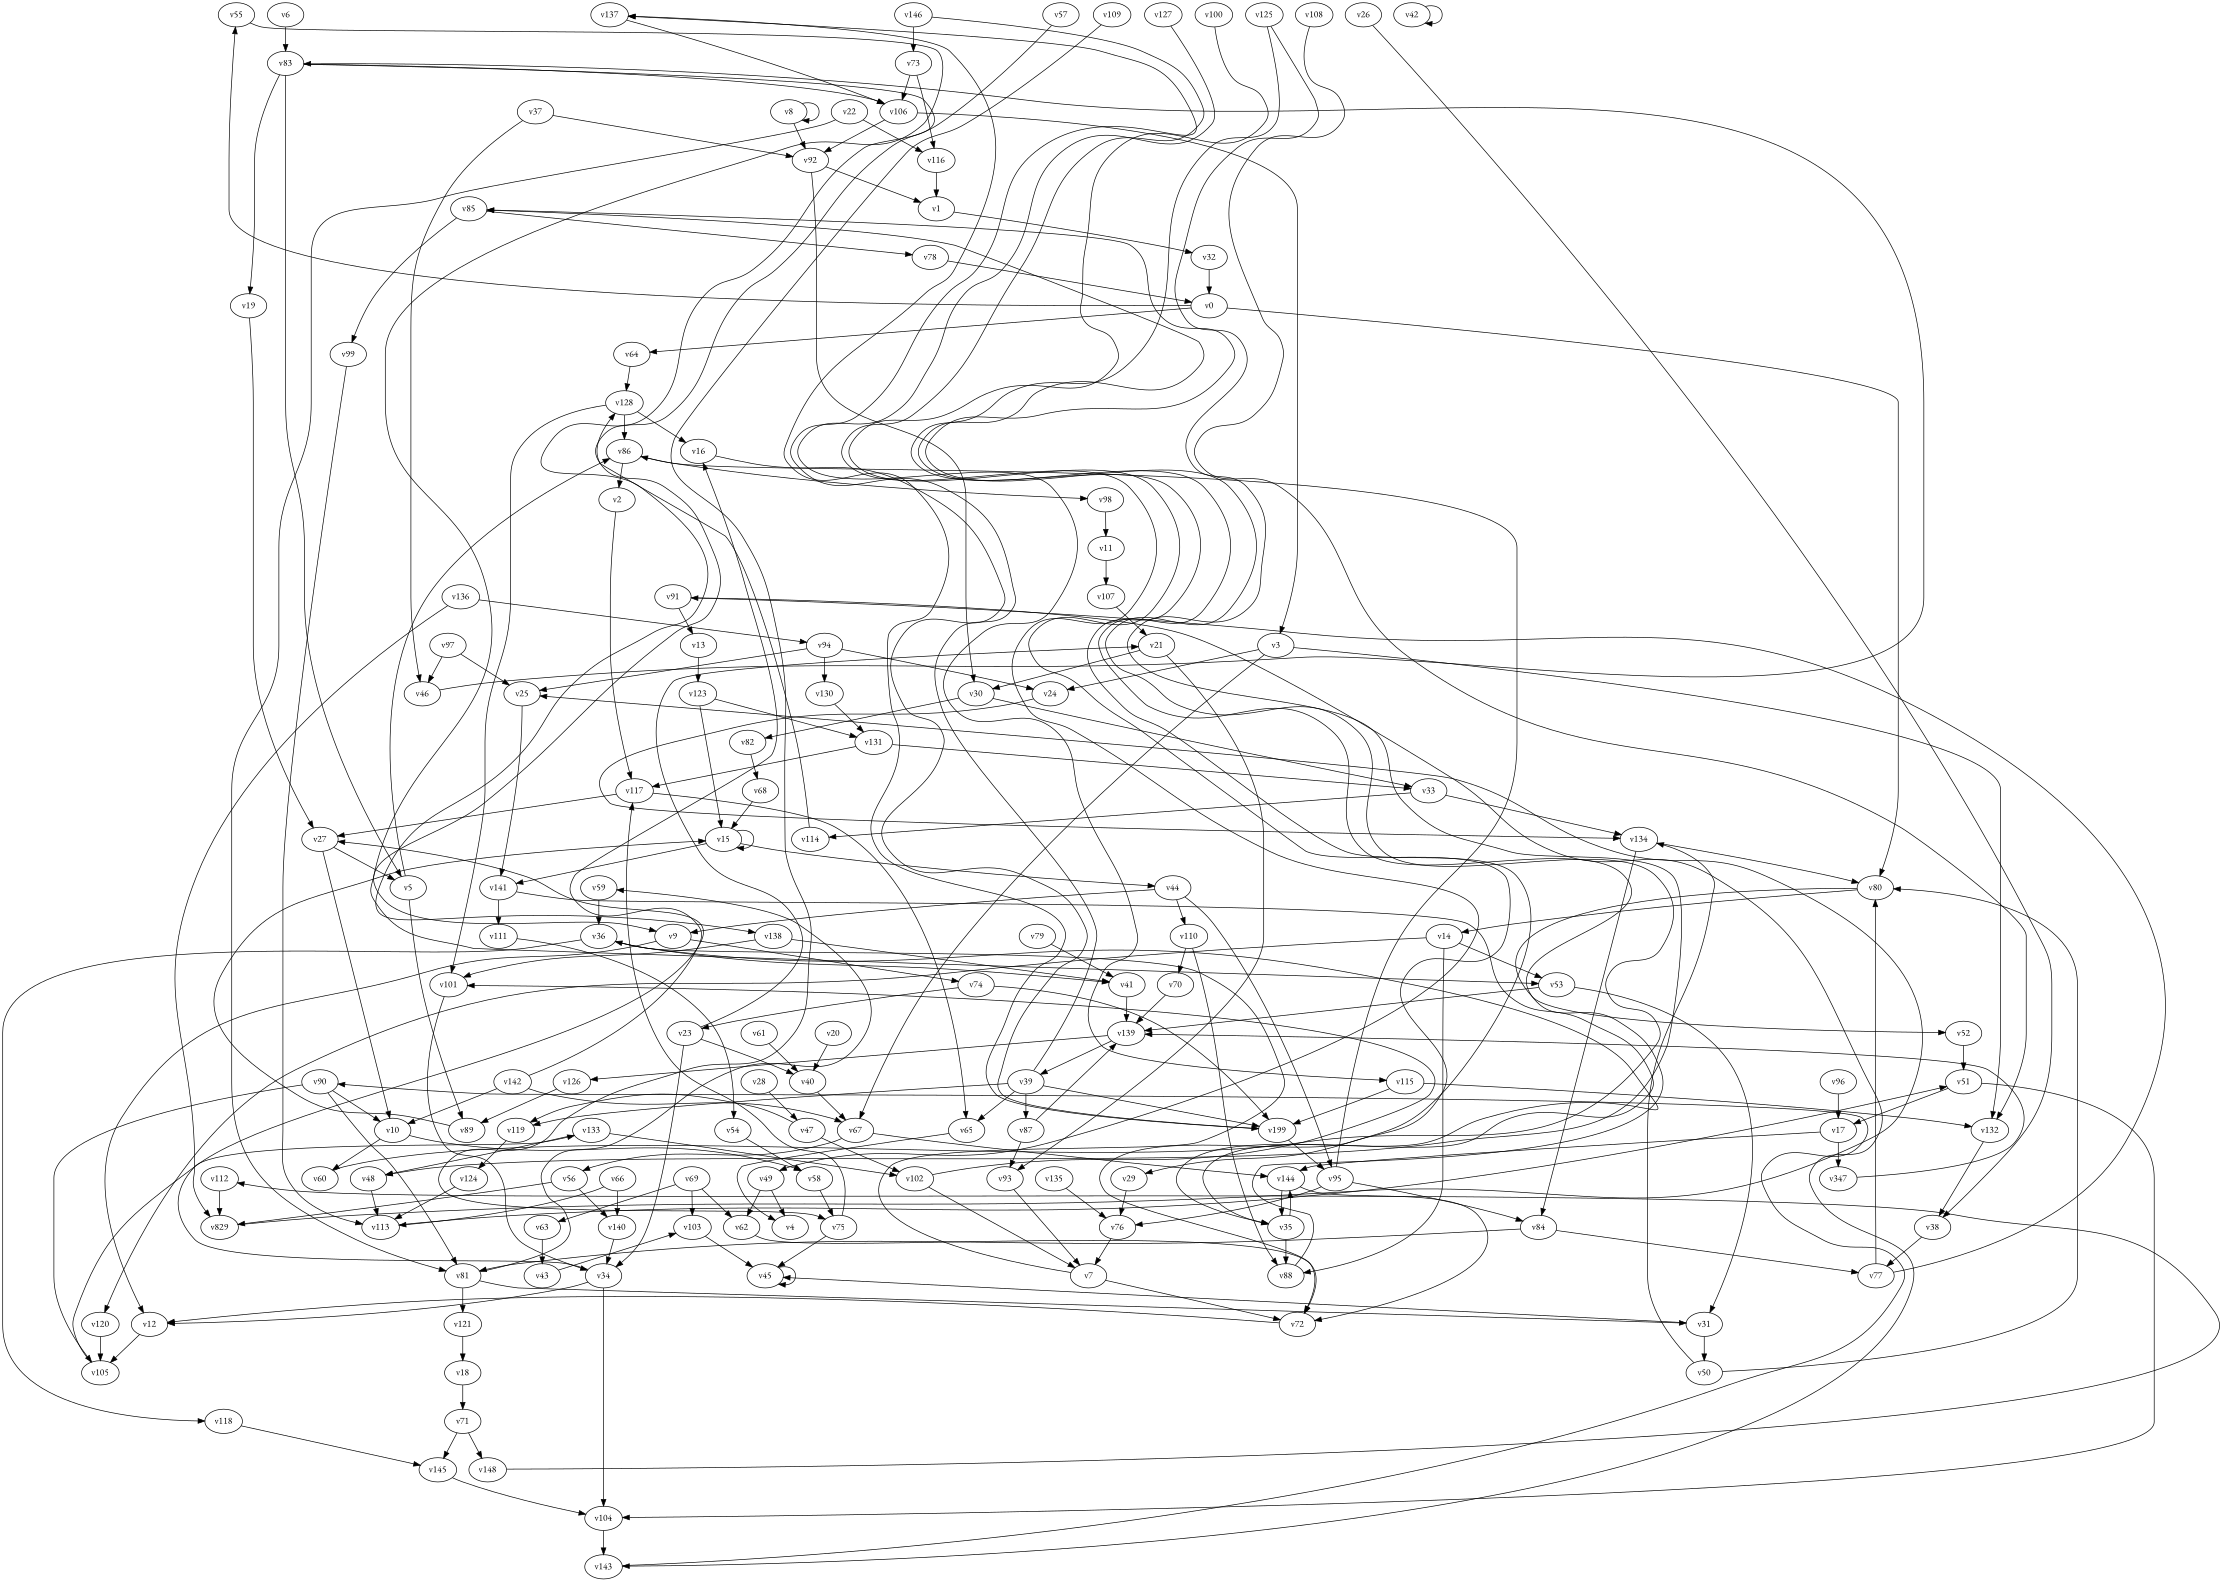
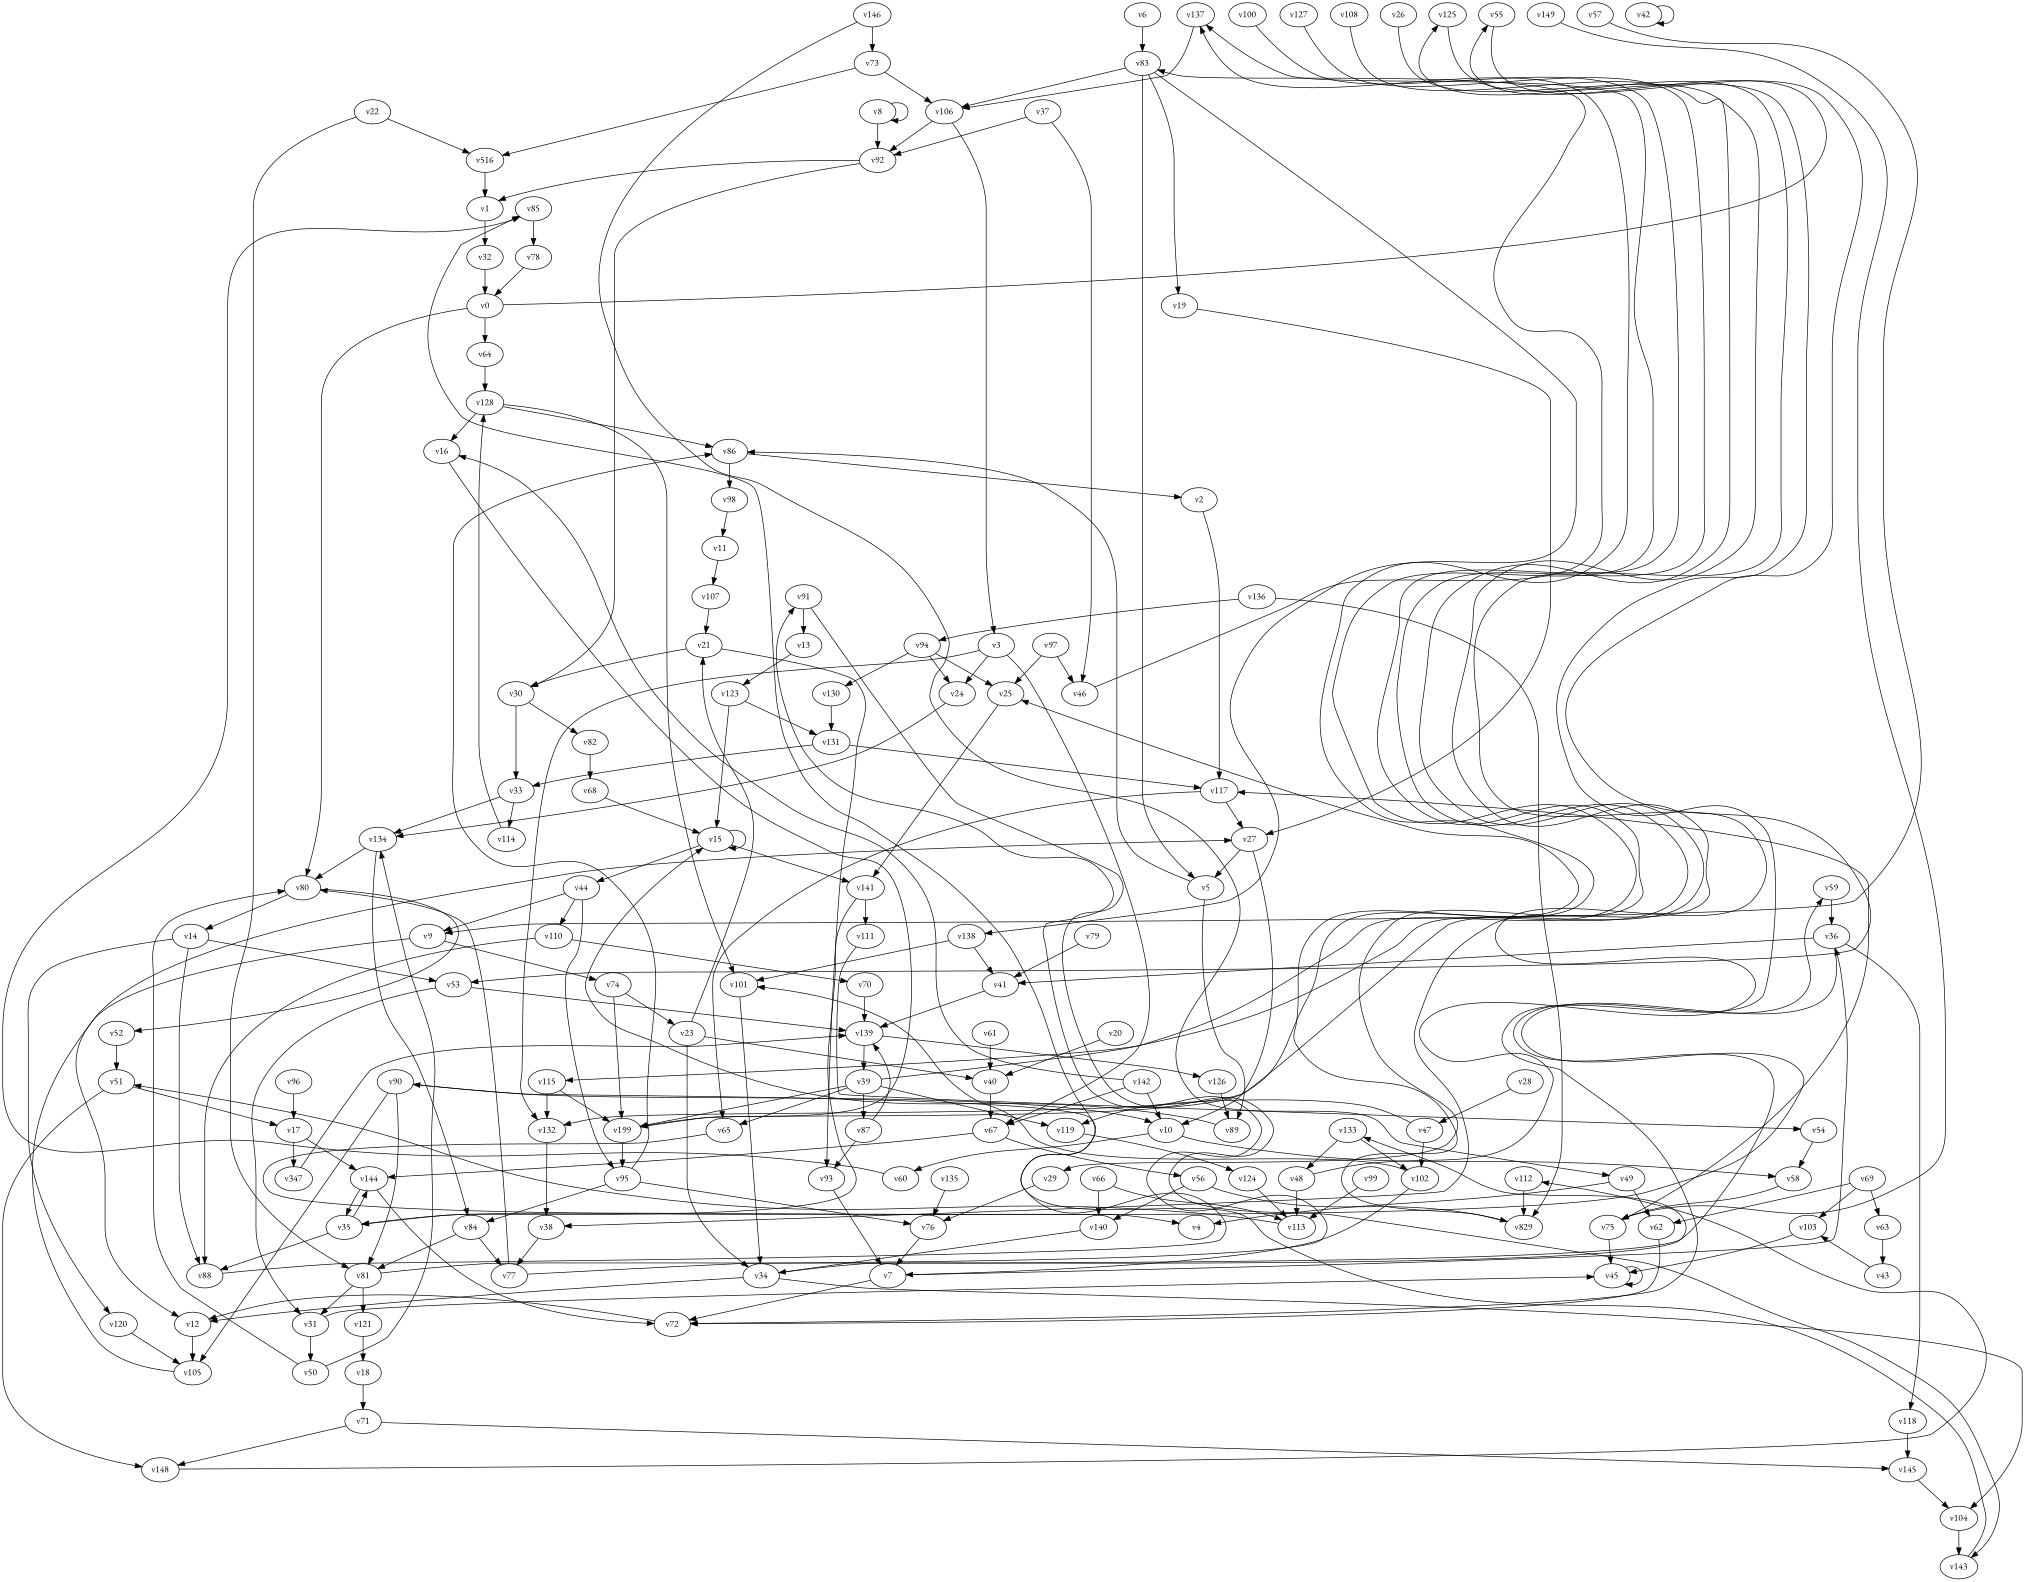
(1112, 15) -> (1546, 15)
(936, 160) -> (485, 160)
(399, 267) -> none
(1681, 914) -> (1739, 824)
(1625, 1492) -> (3, 1299)
